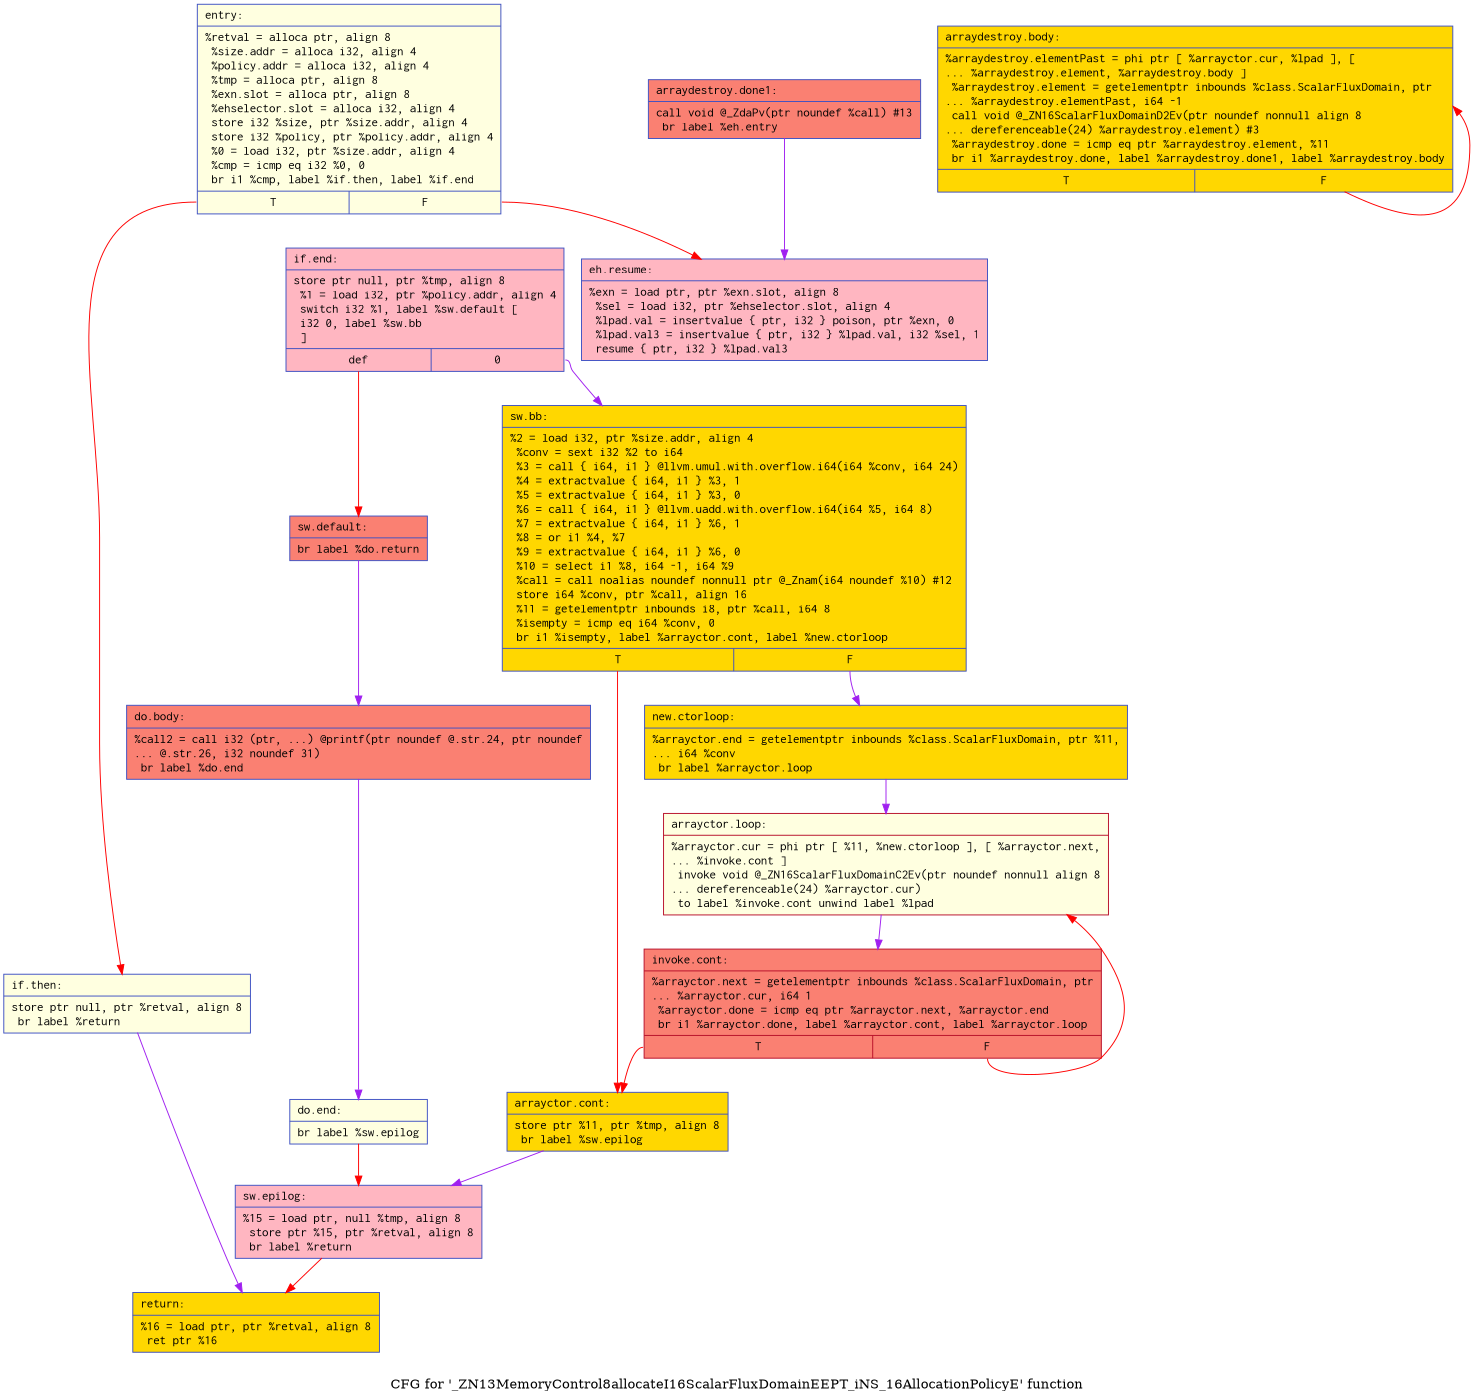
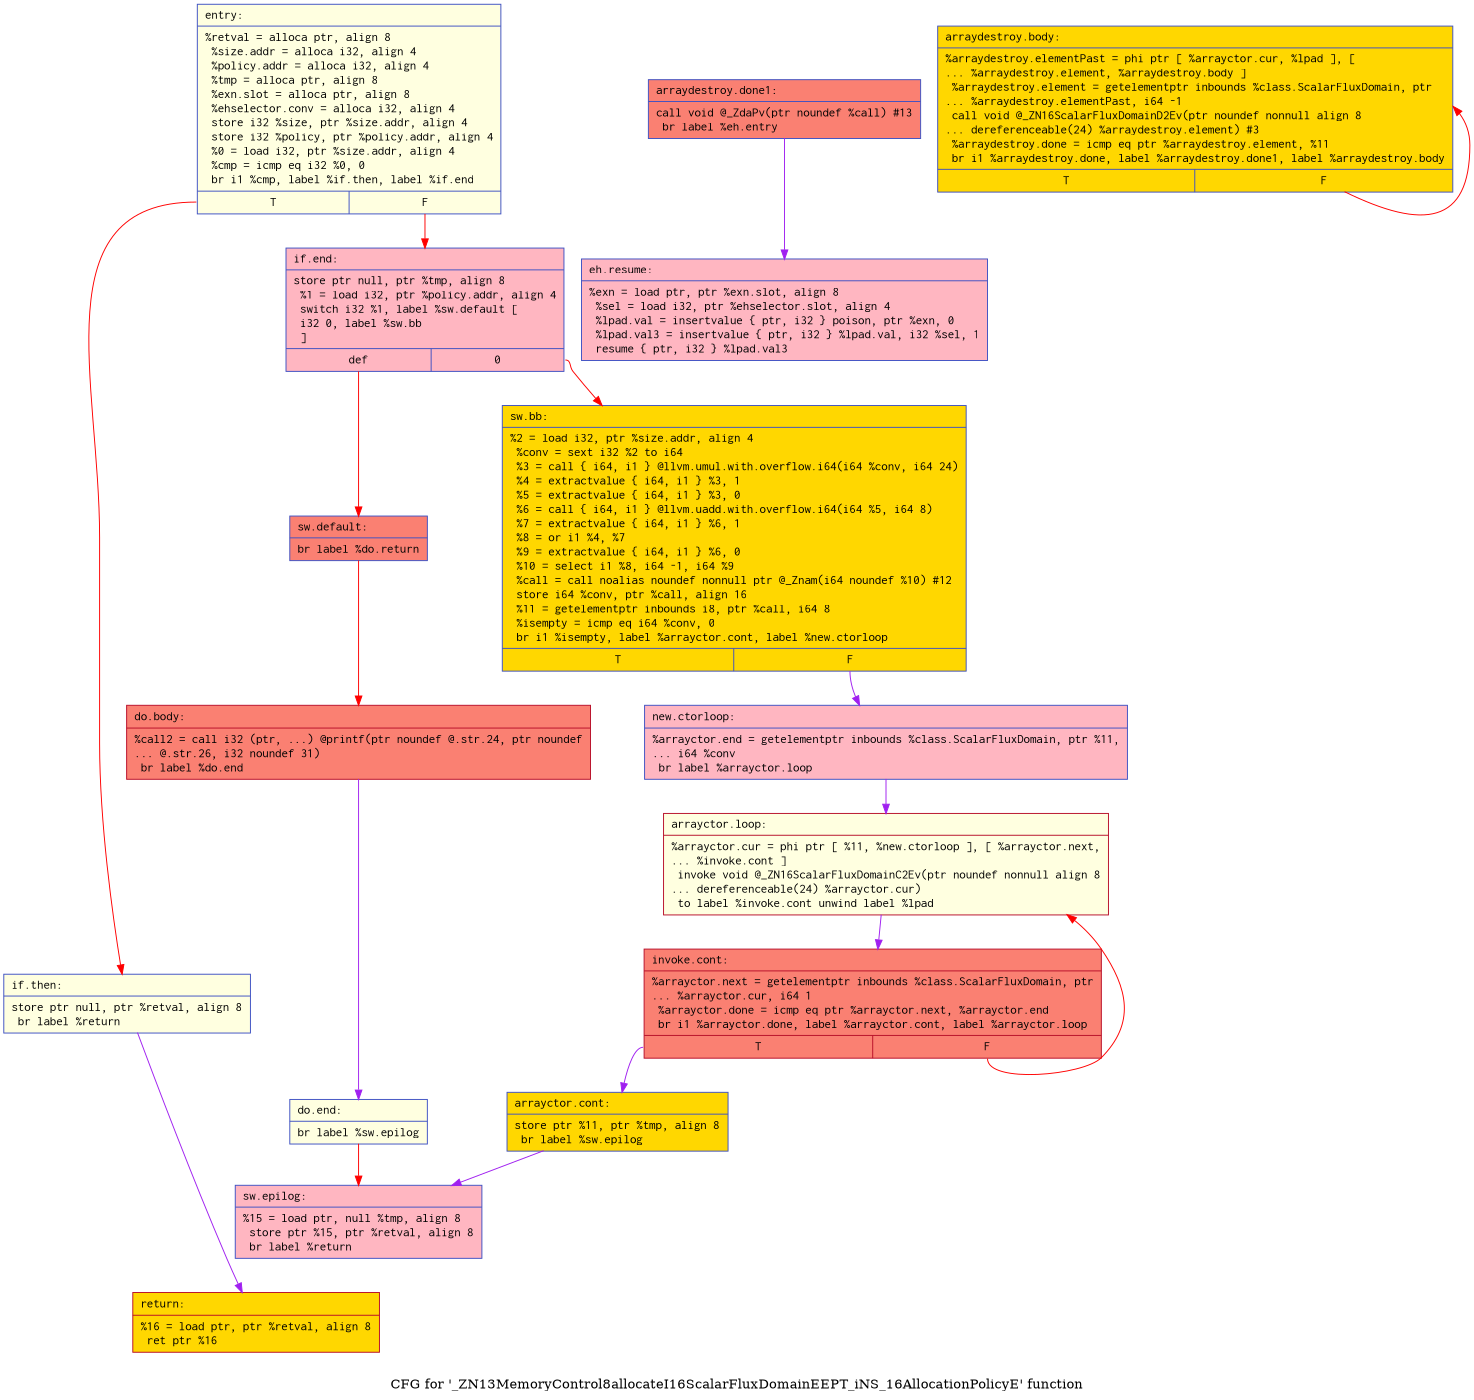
(330, 108) -> (330, 108)
(600, 218) -> (425, 226)
(580, 379) -> (580, 379)
(359, 628) -> (359, 628)
(359, 742) -> (359, 742)
(886, 742) -> (886, 742)
(618, 877) -> none
(630, 1063) -> (630, 1063)
(307, 1272) -> none
(256, 1322) -> (256, 1322)
